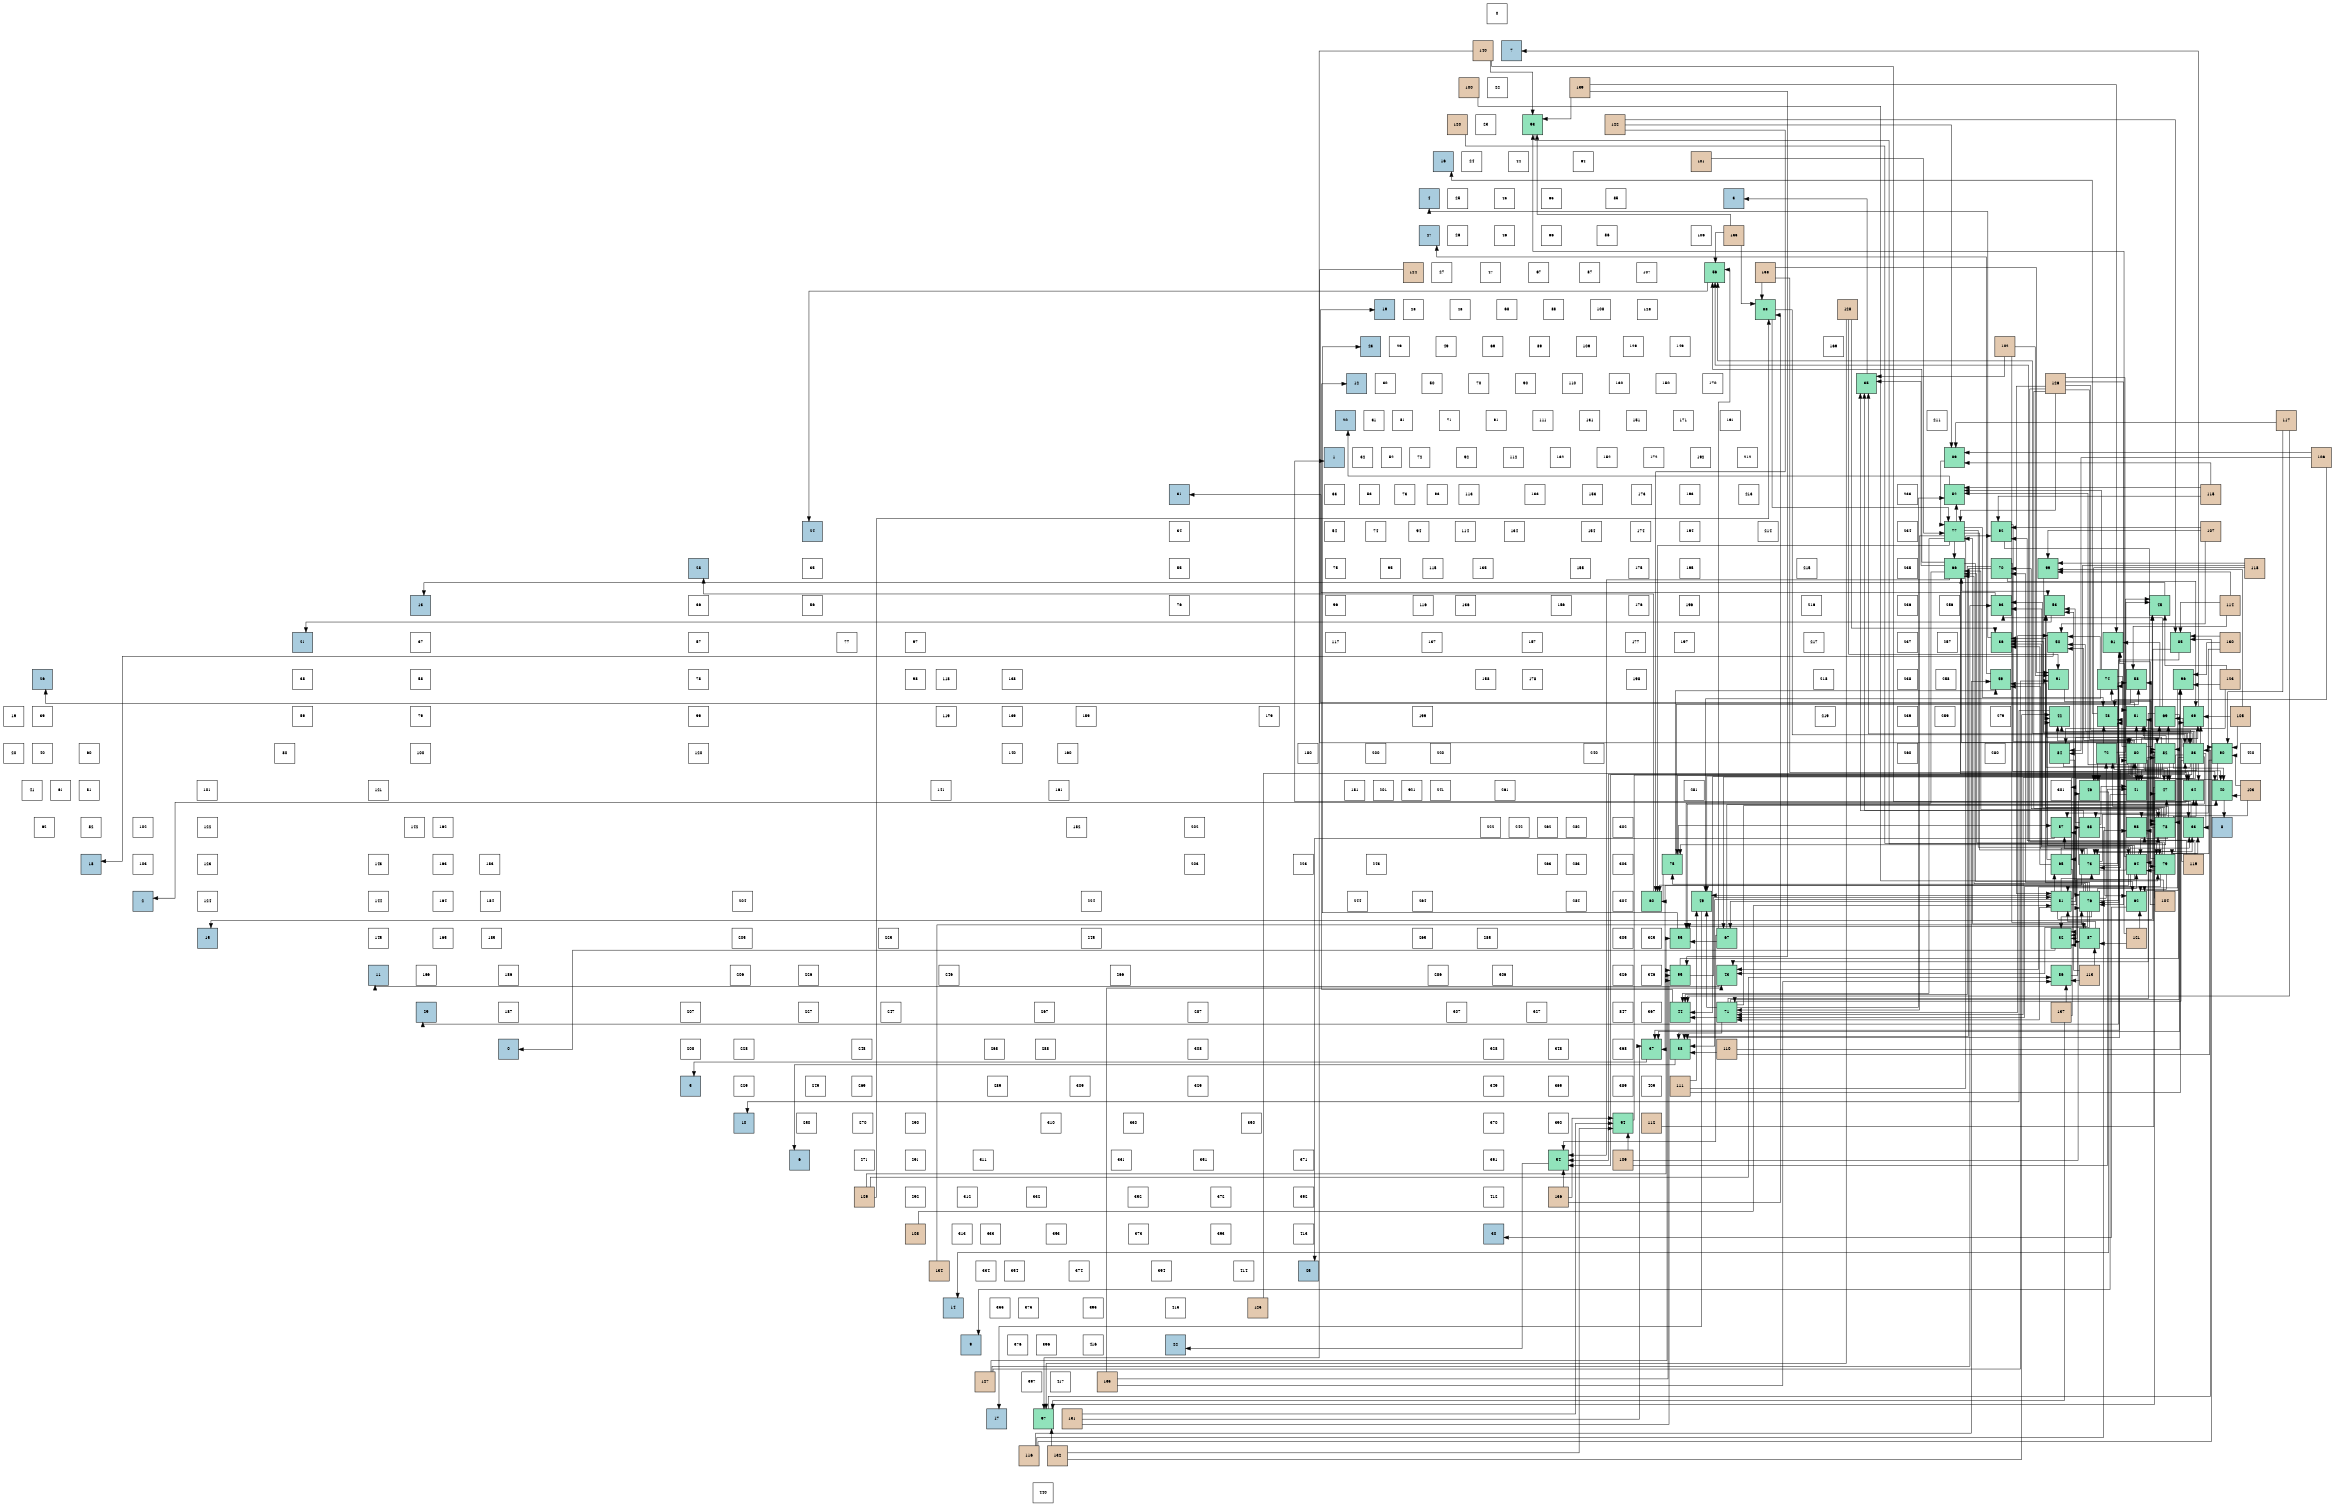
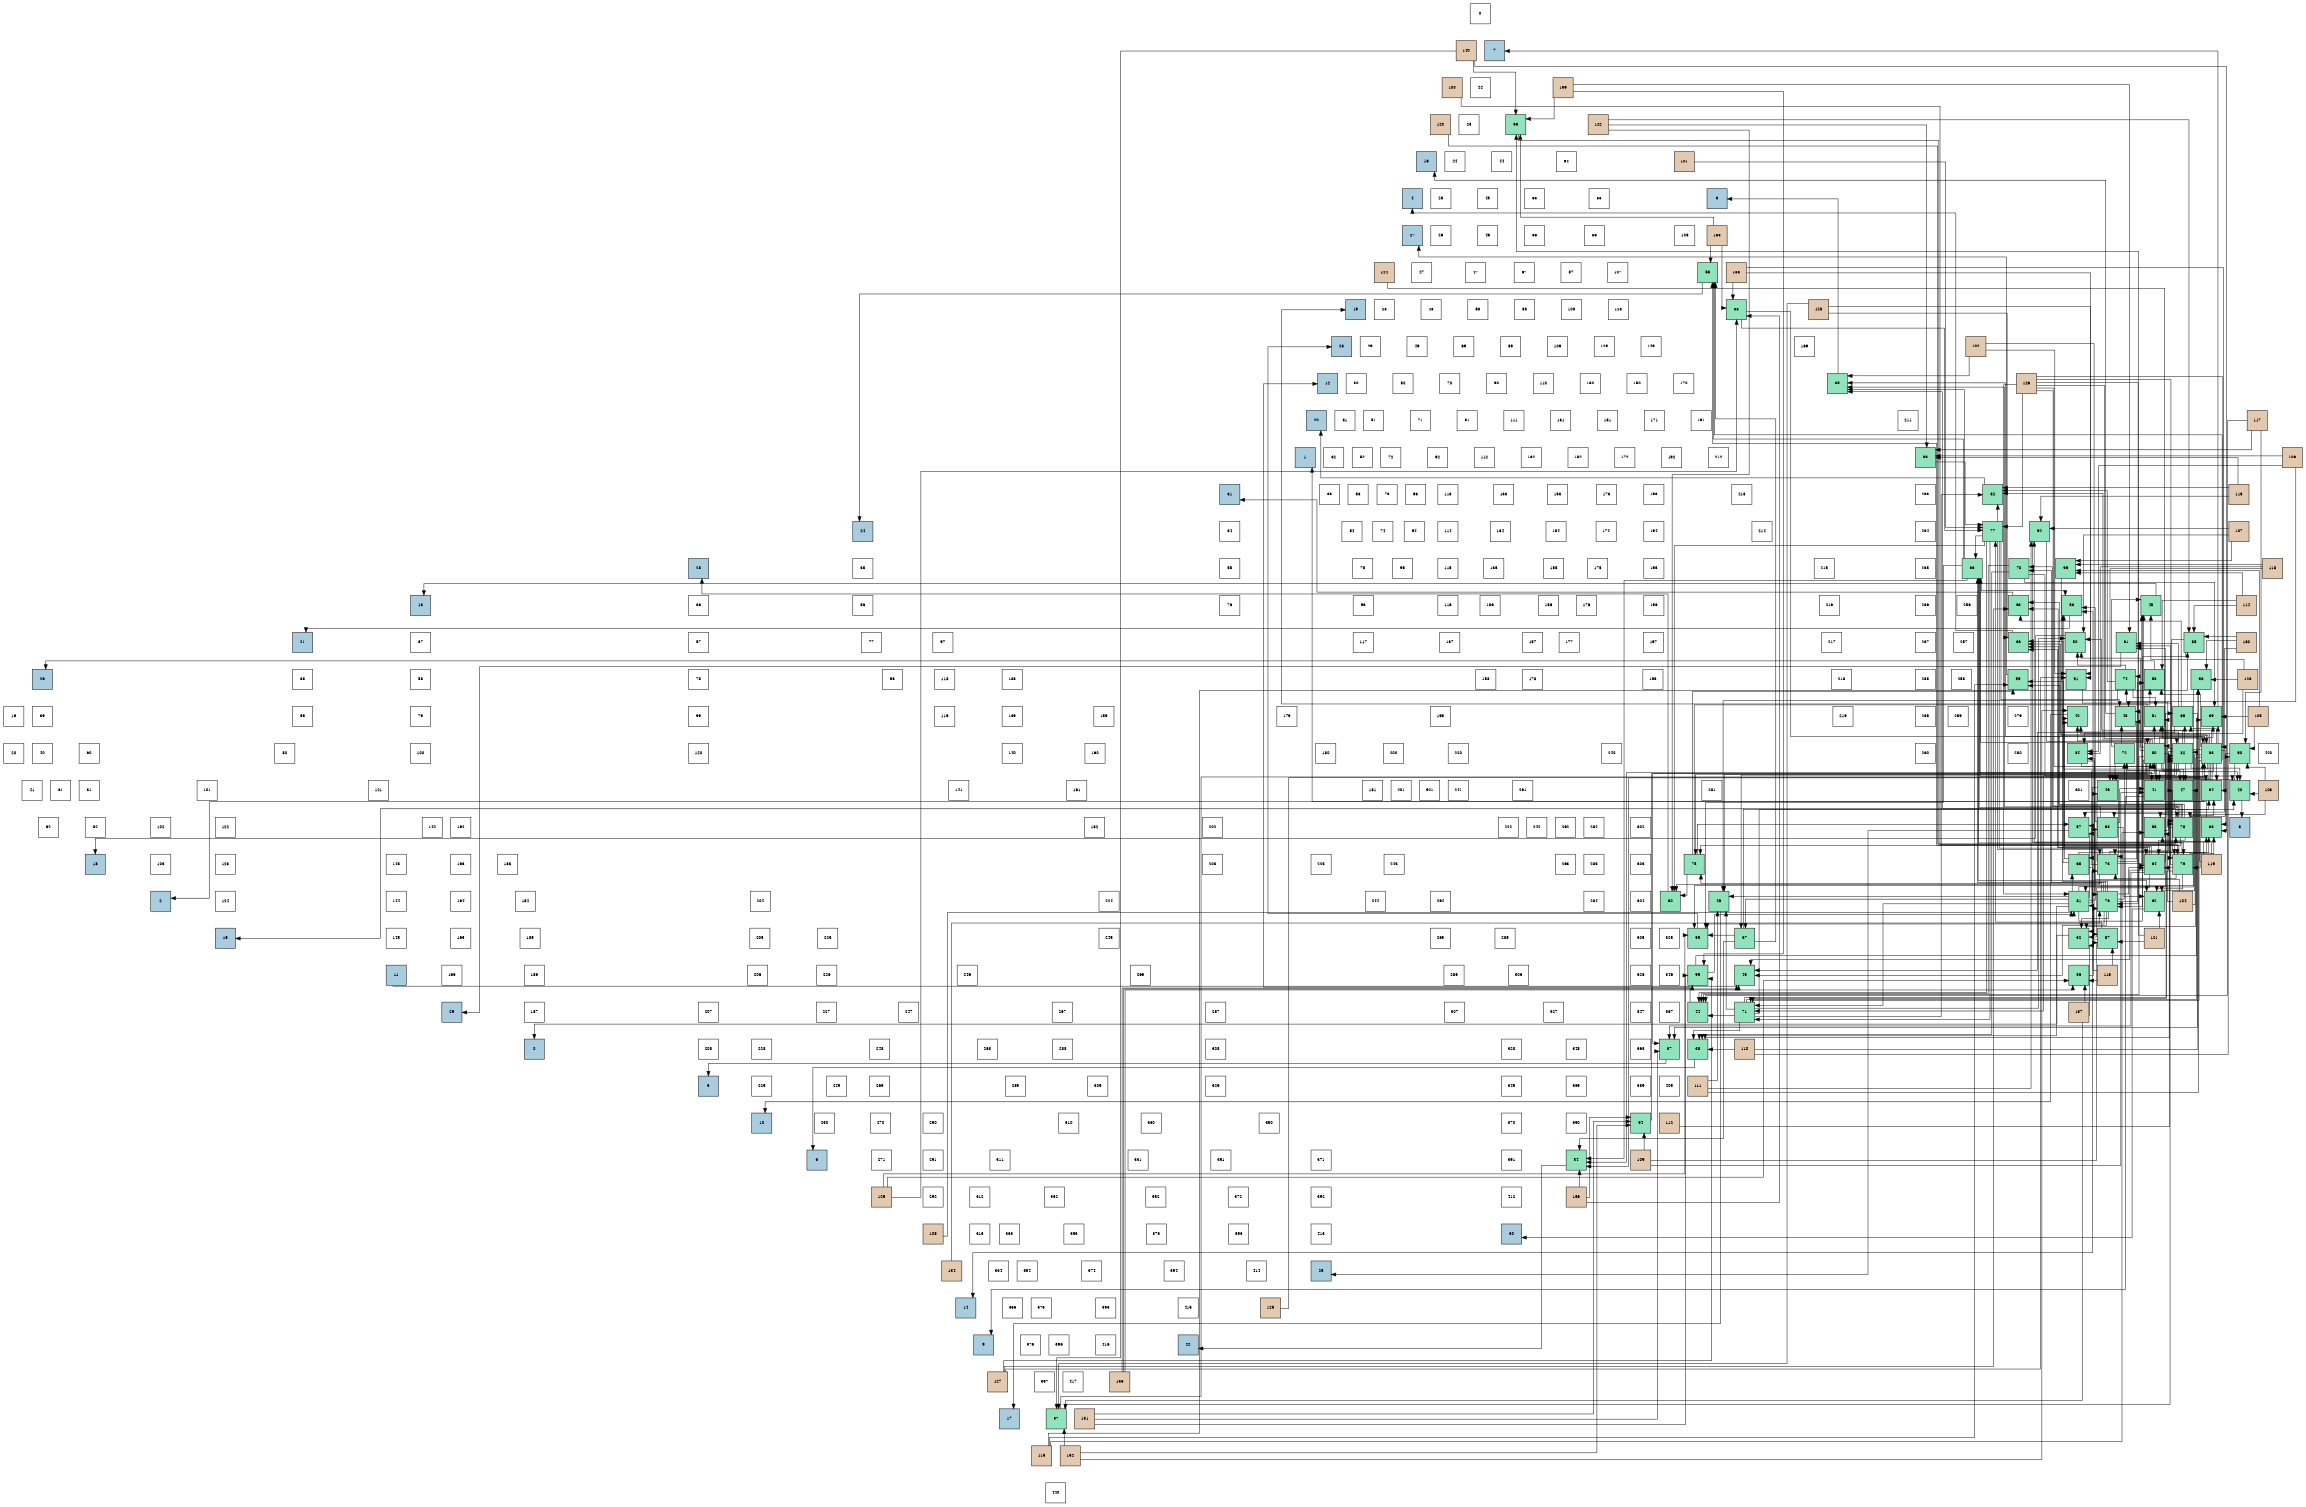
(2078, 880) -> (2095, 866)
(1048, 987) -> (1064, 986)
